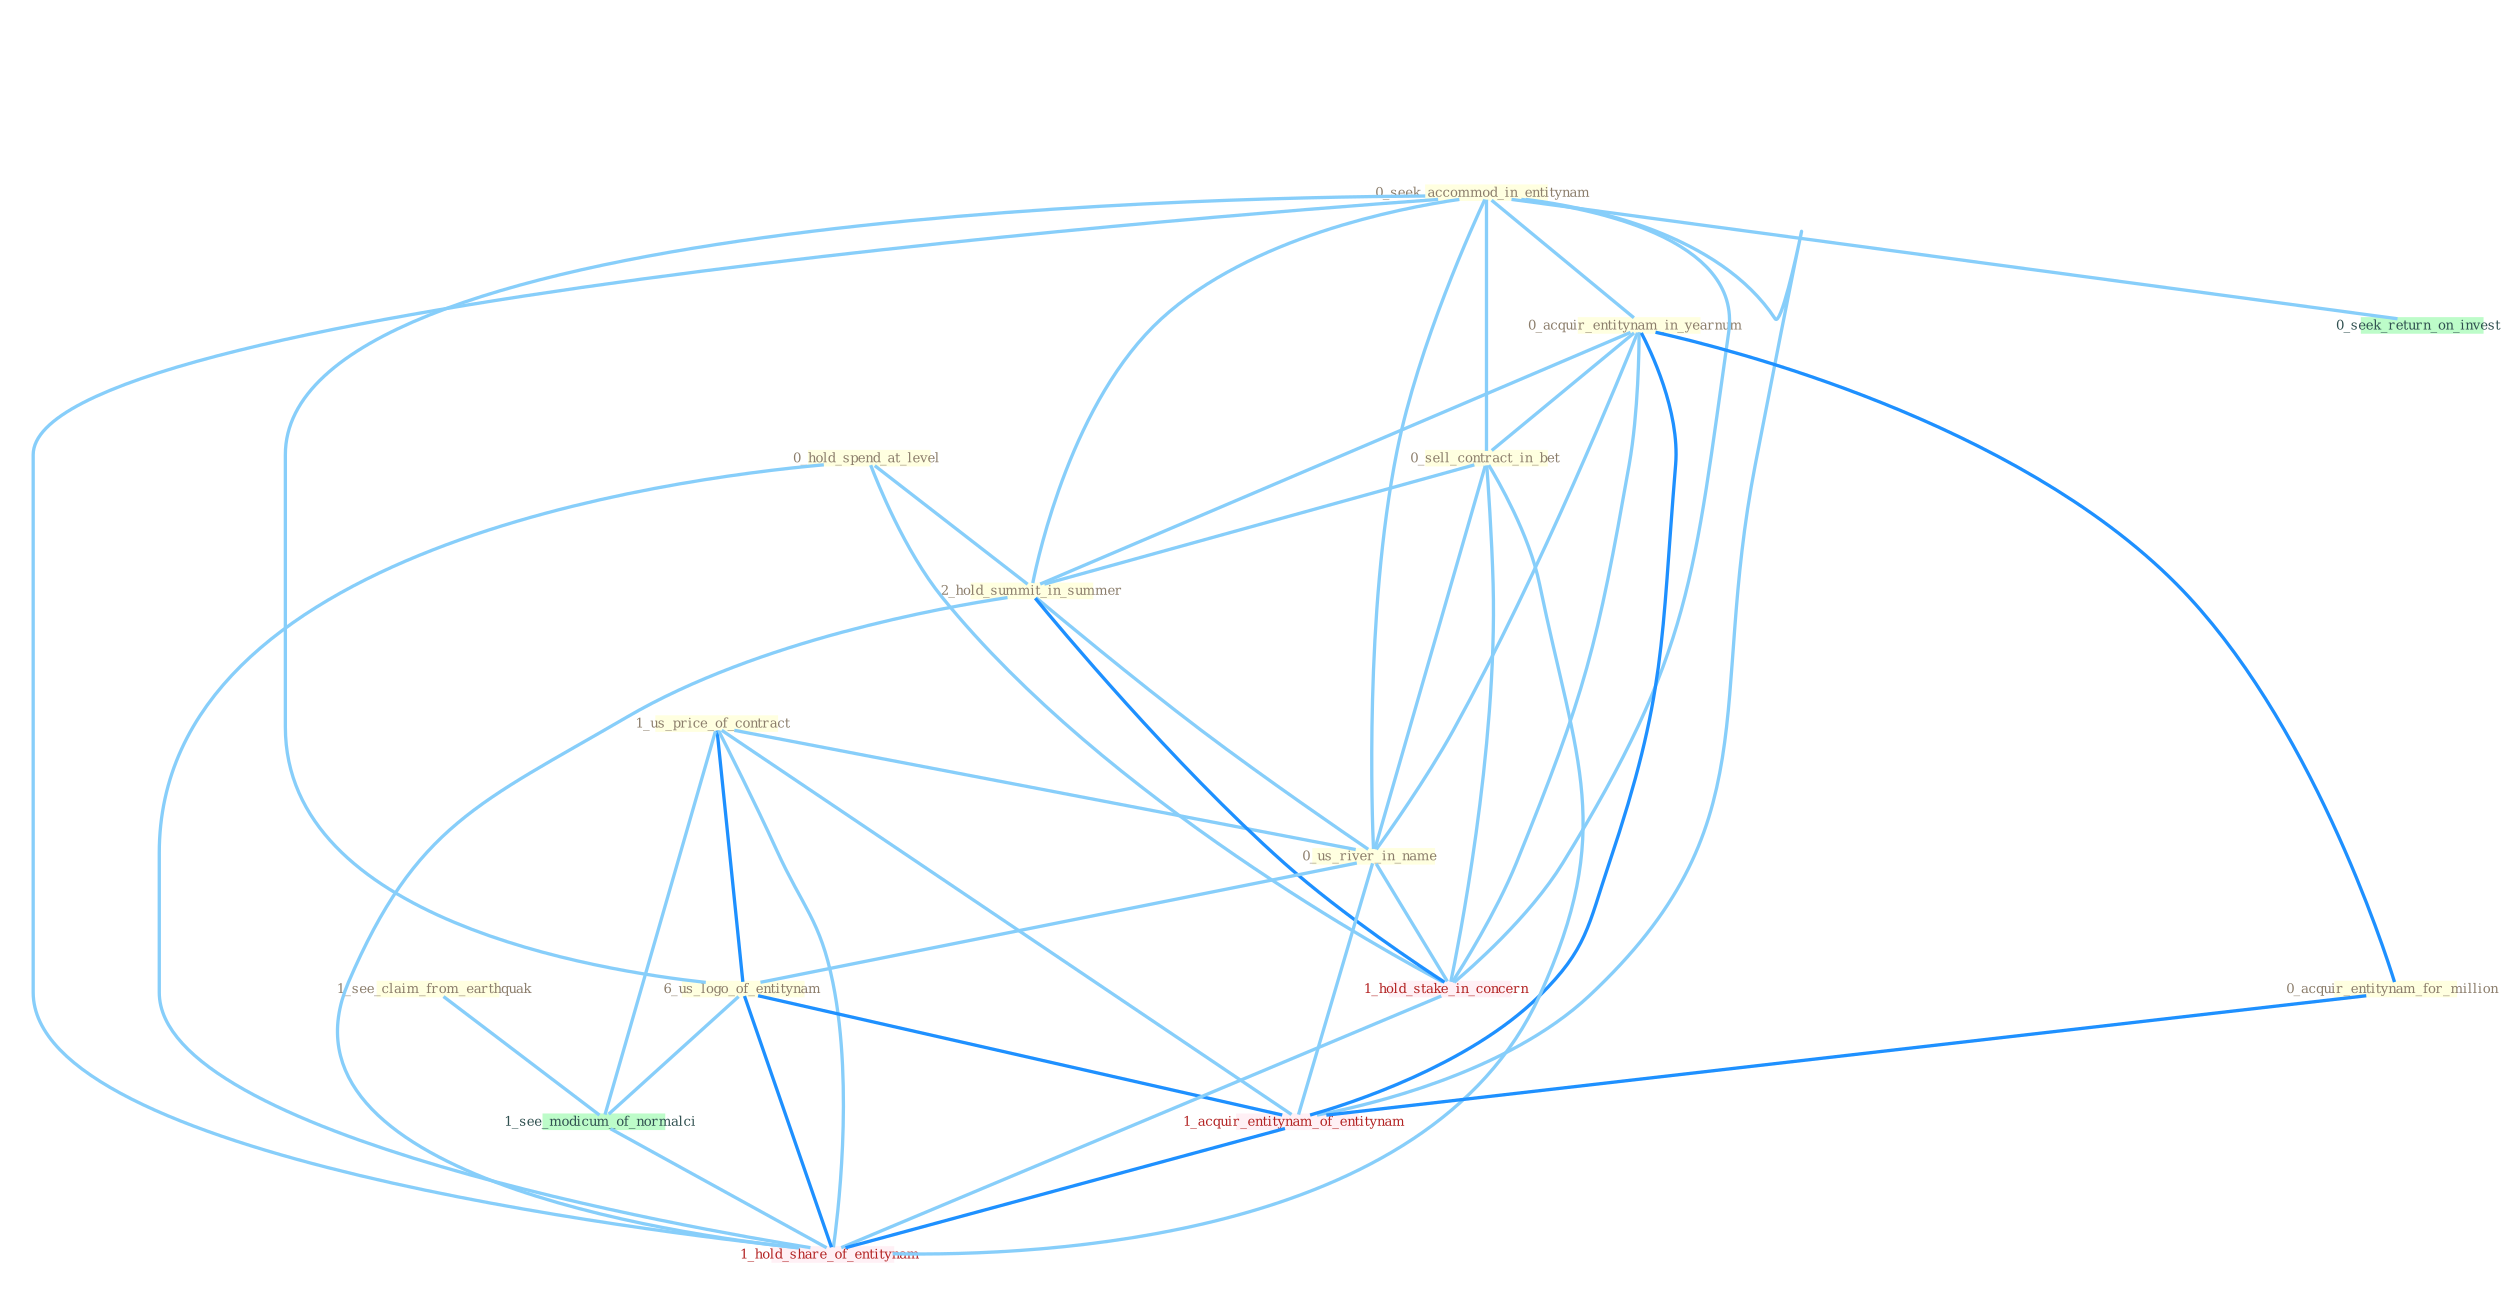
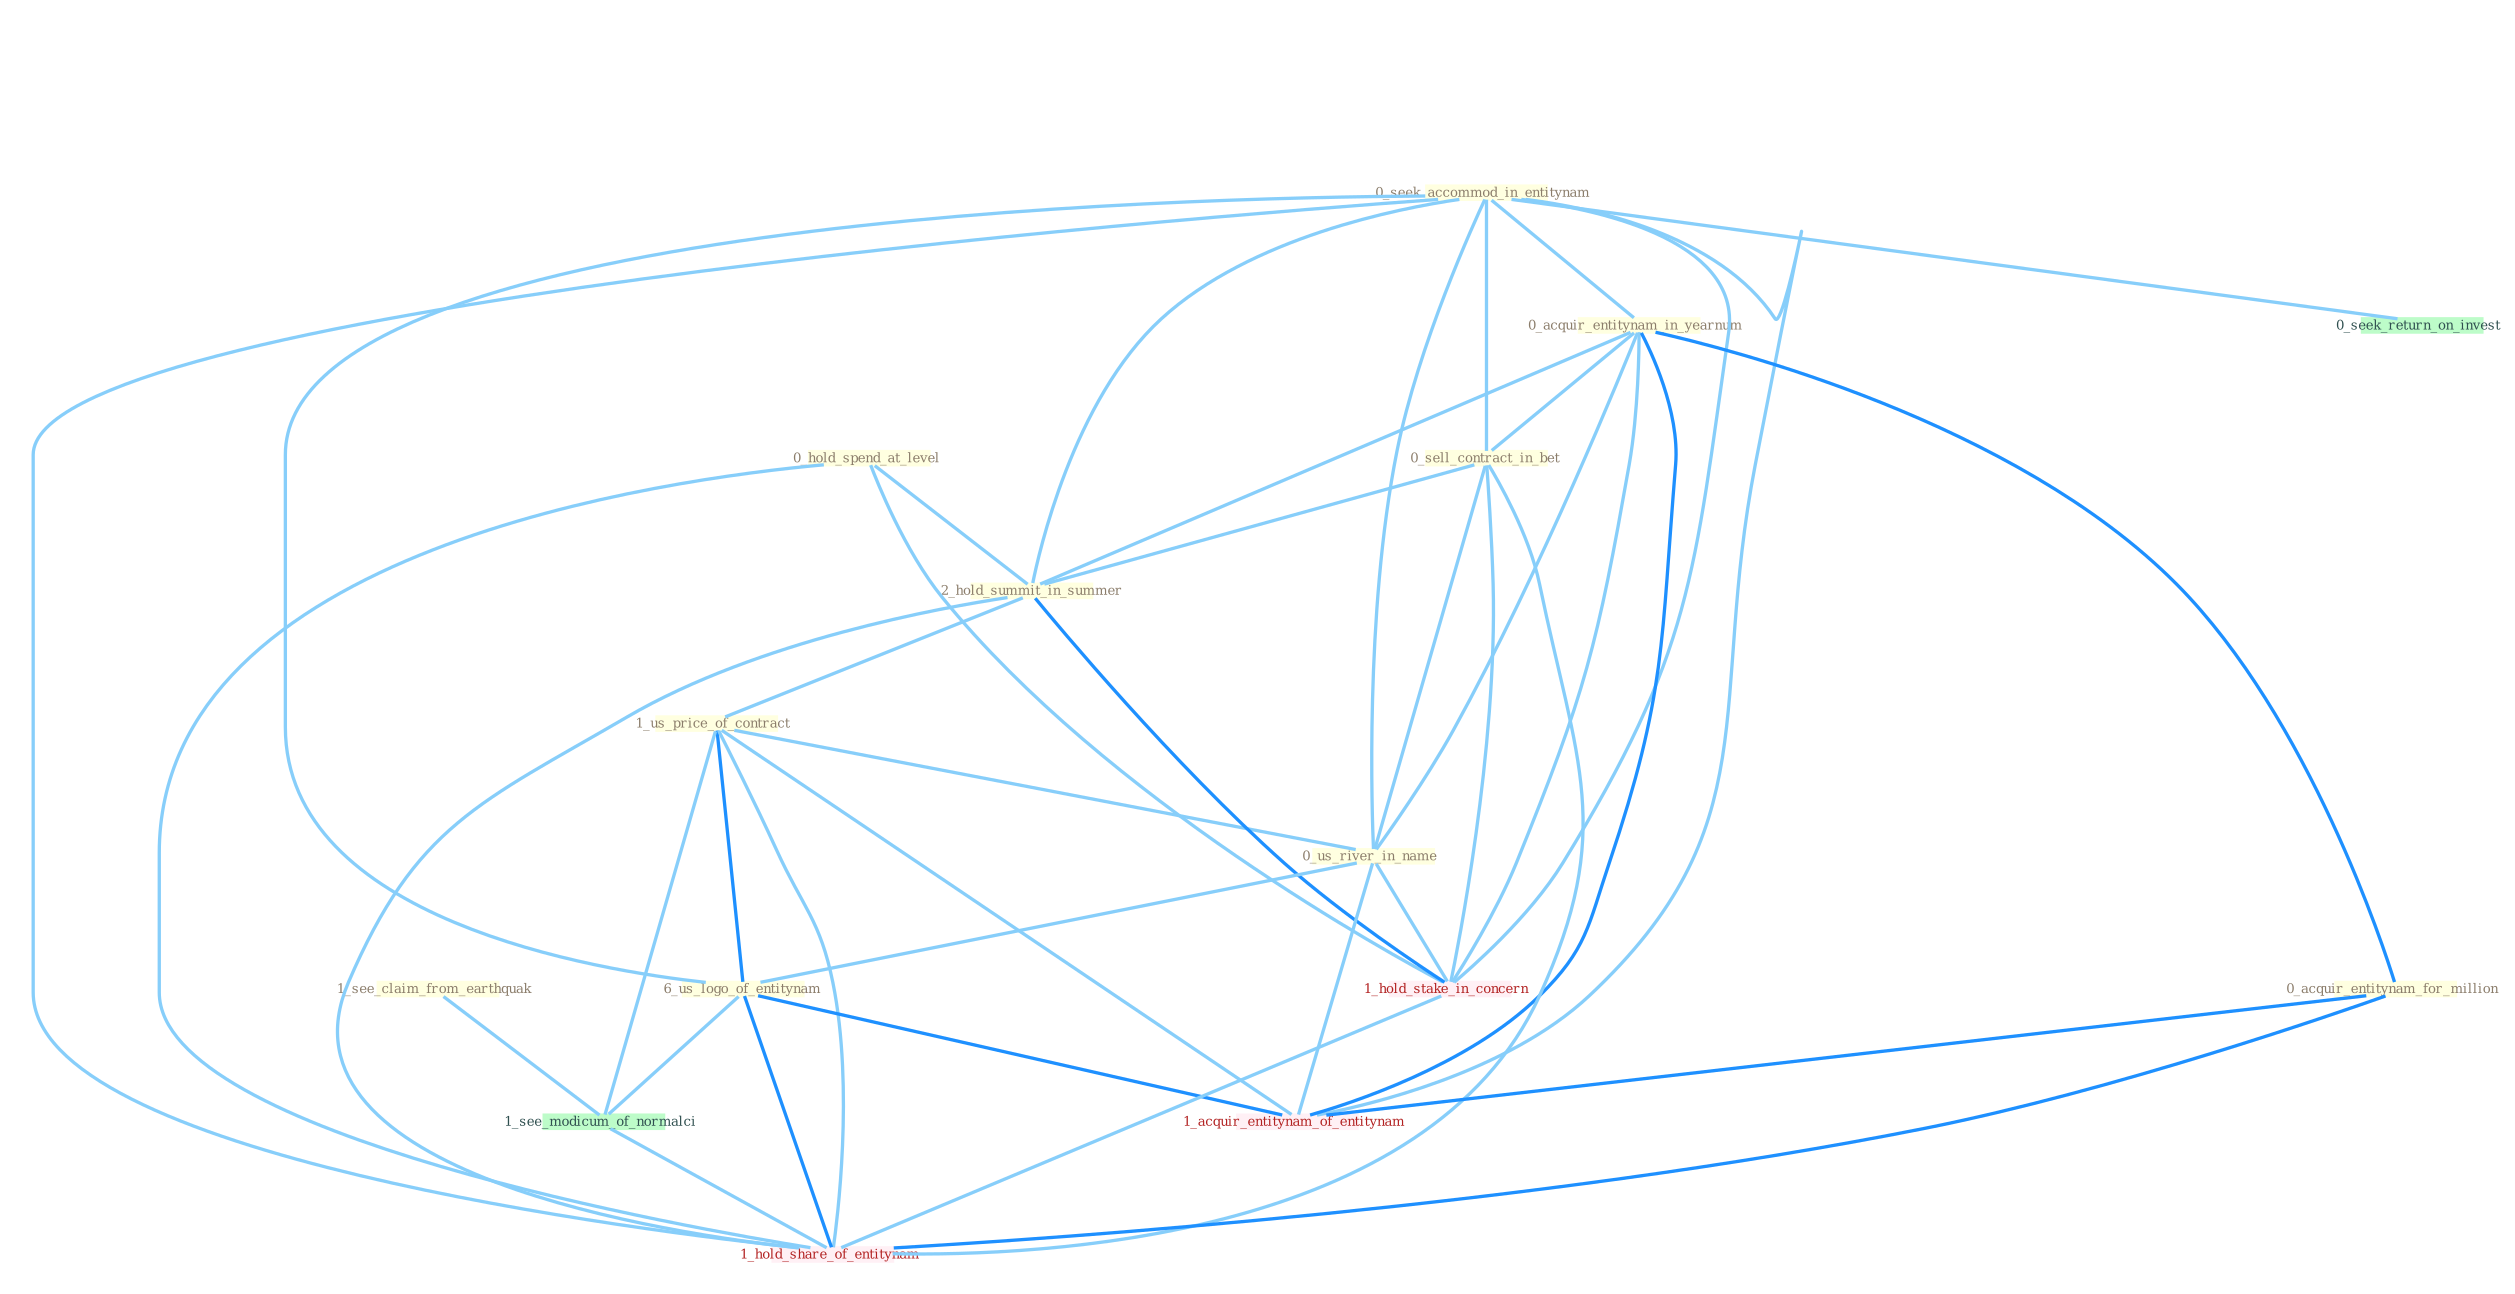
(1199, 728) -> (874, 657)
(1065, 1188) -> (1649, 1174)
